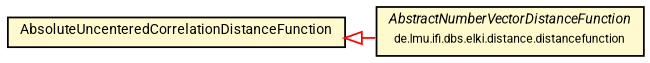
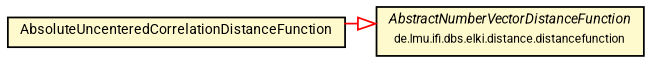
(369, 38) -> (351, 24)
